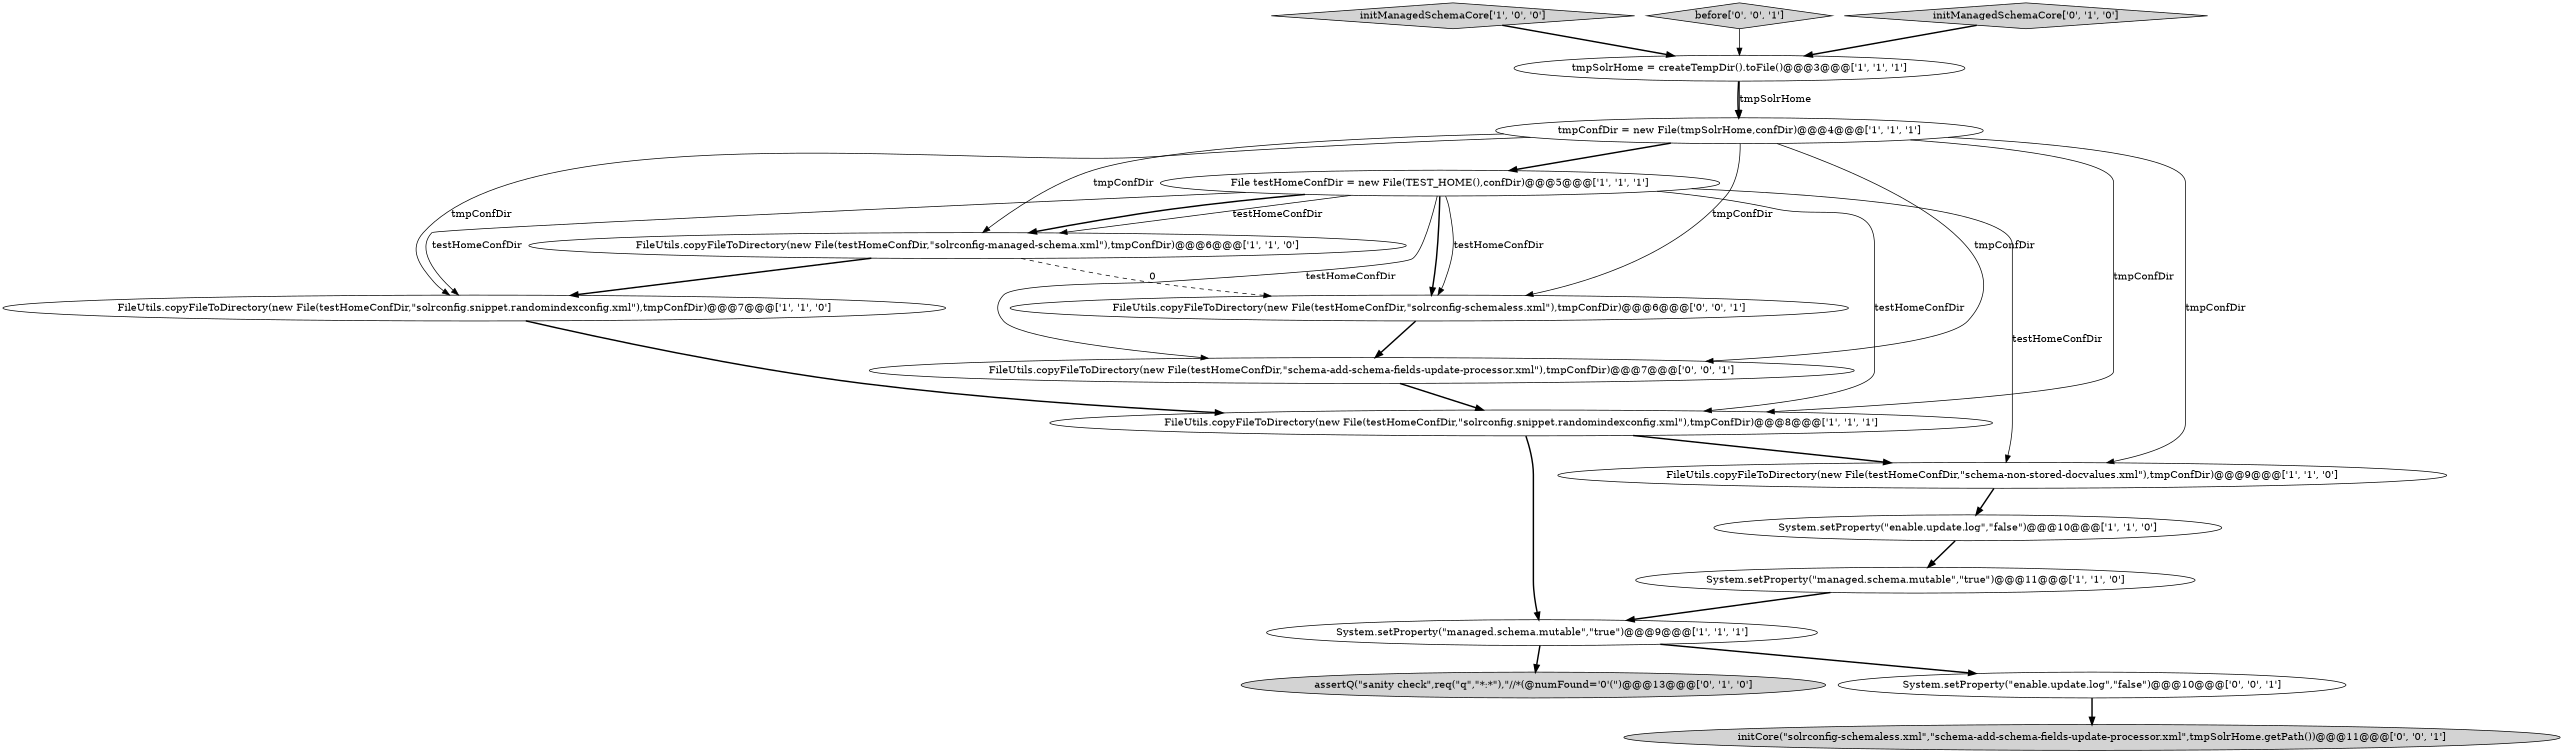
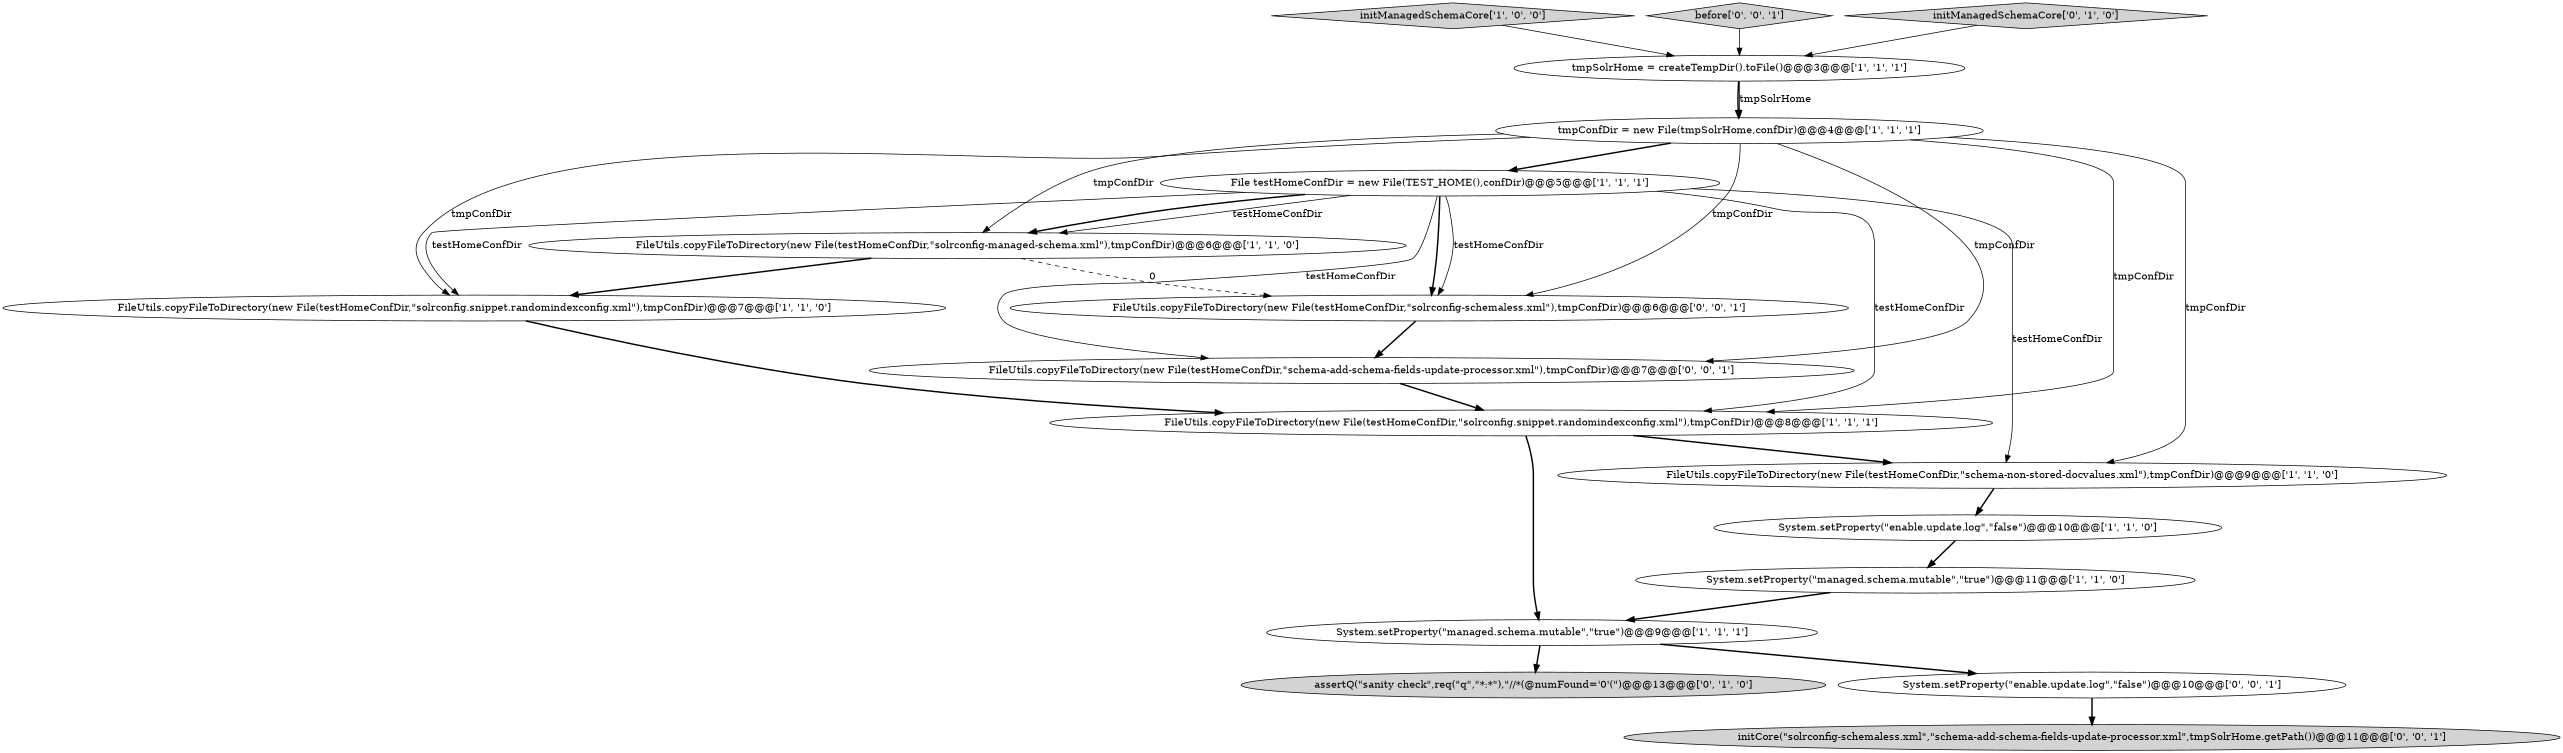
(1585, 40) -> (1585, 40)
(1894, 40) -> (1894, 40)
